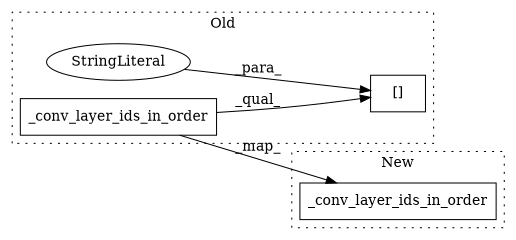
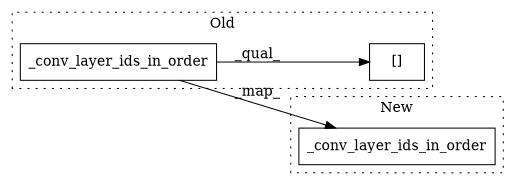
(118, 62) -> none
